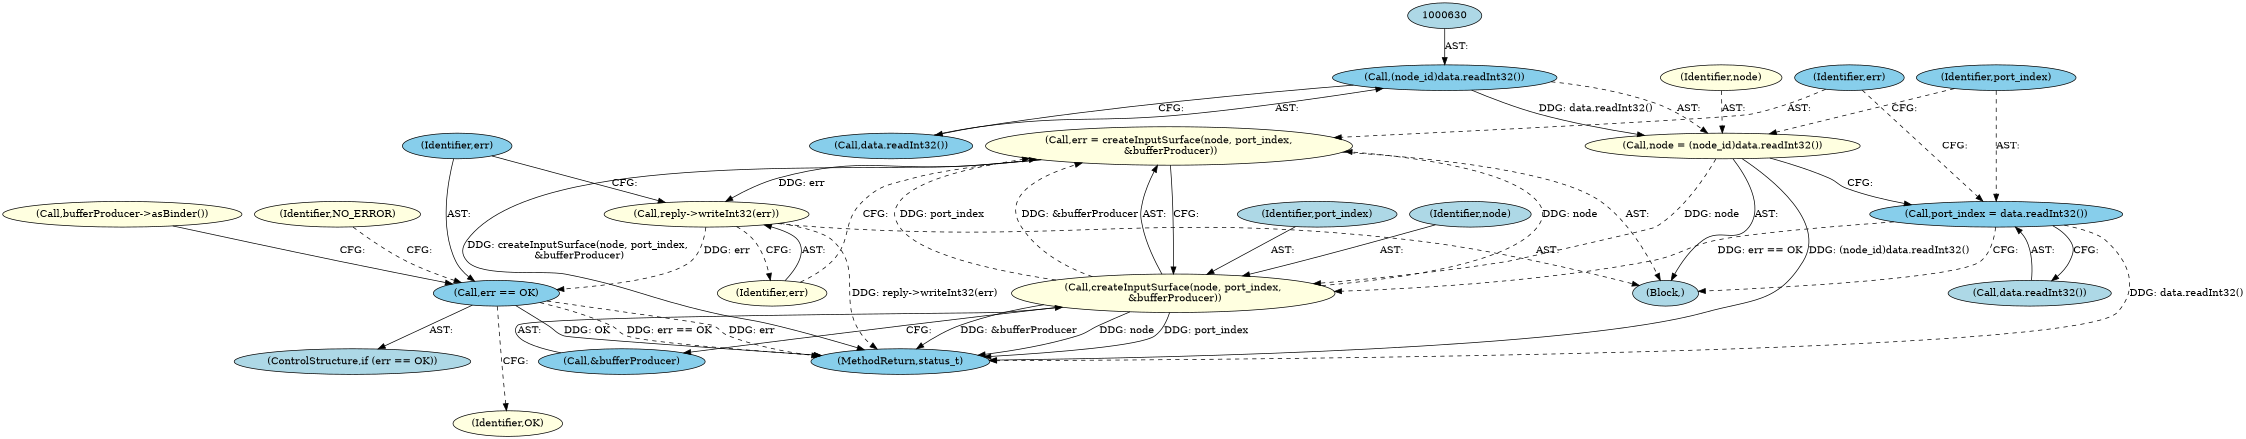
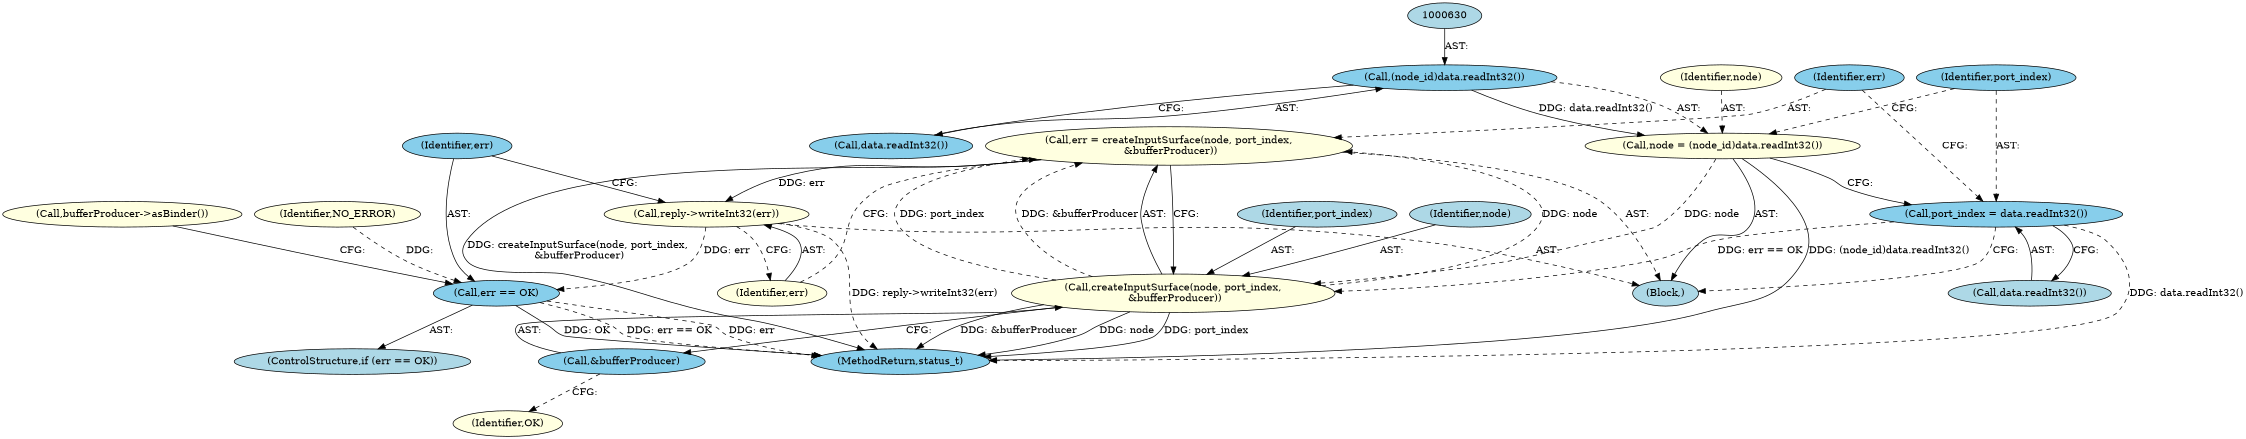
(421, 251) -> (421, 251)
(501, 355) -> (568, 391)
